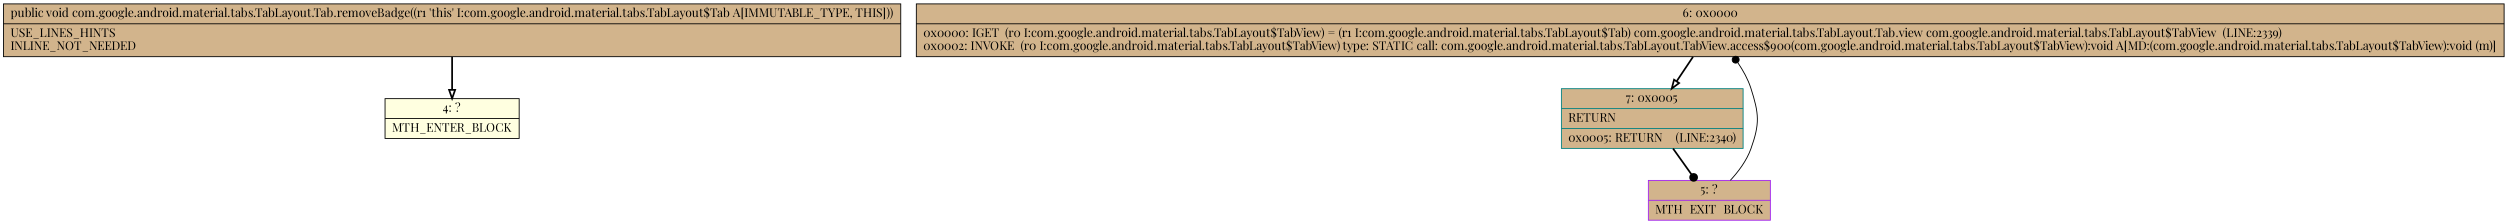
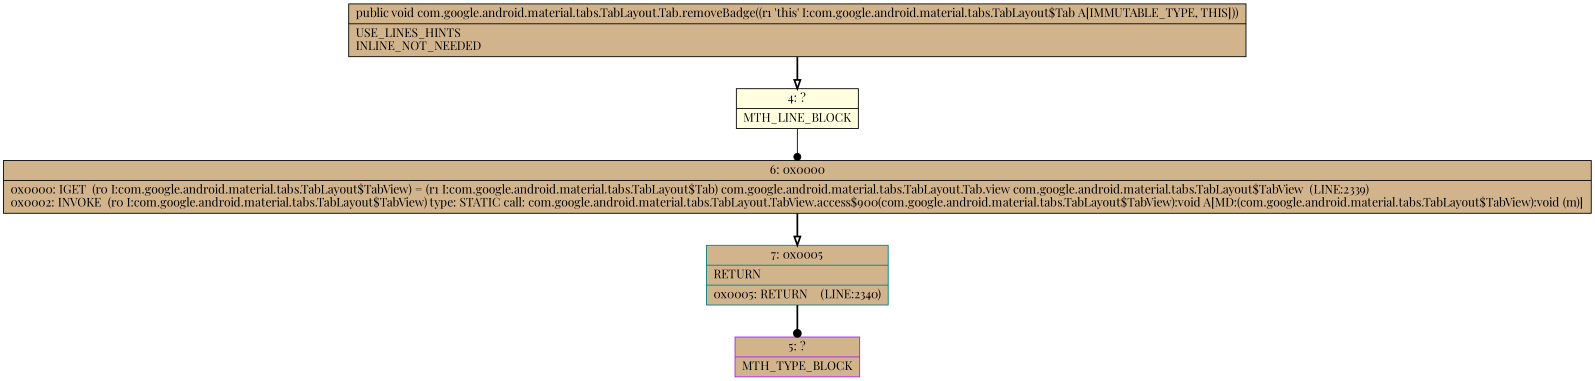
(1757, 123) -> (797, 141)
(452, 128) -> (797, 118)
(1709, 210) -> (797, 366)
